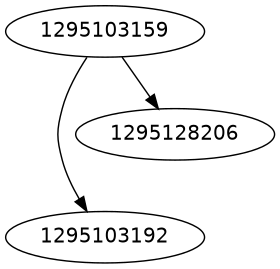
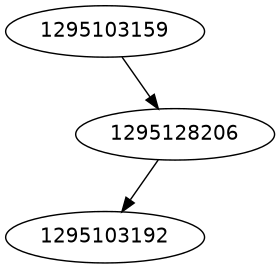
(58, 127) -> (144, 180)
